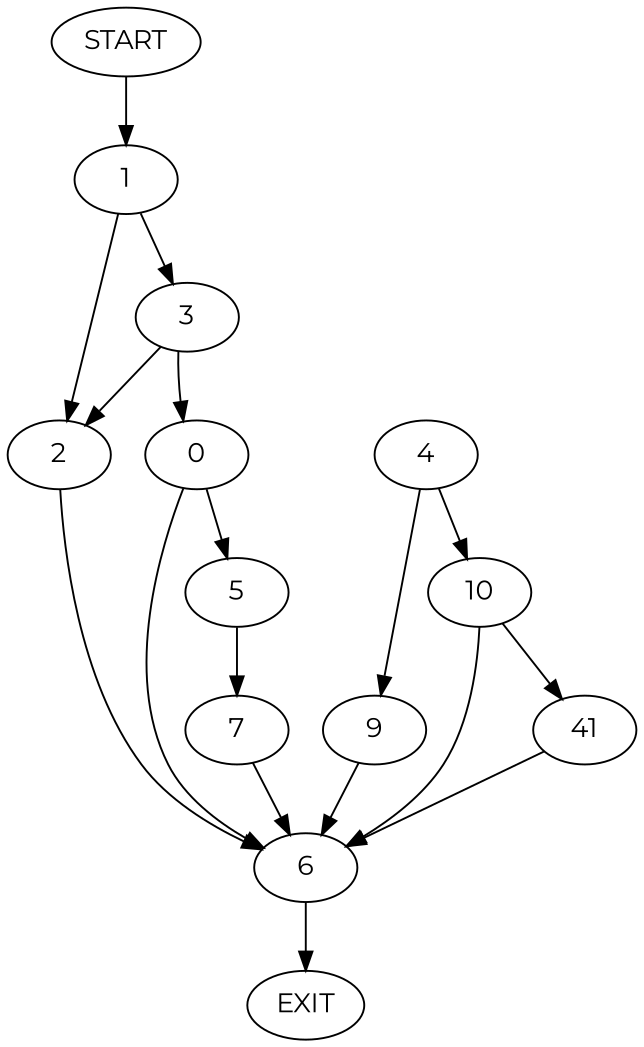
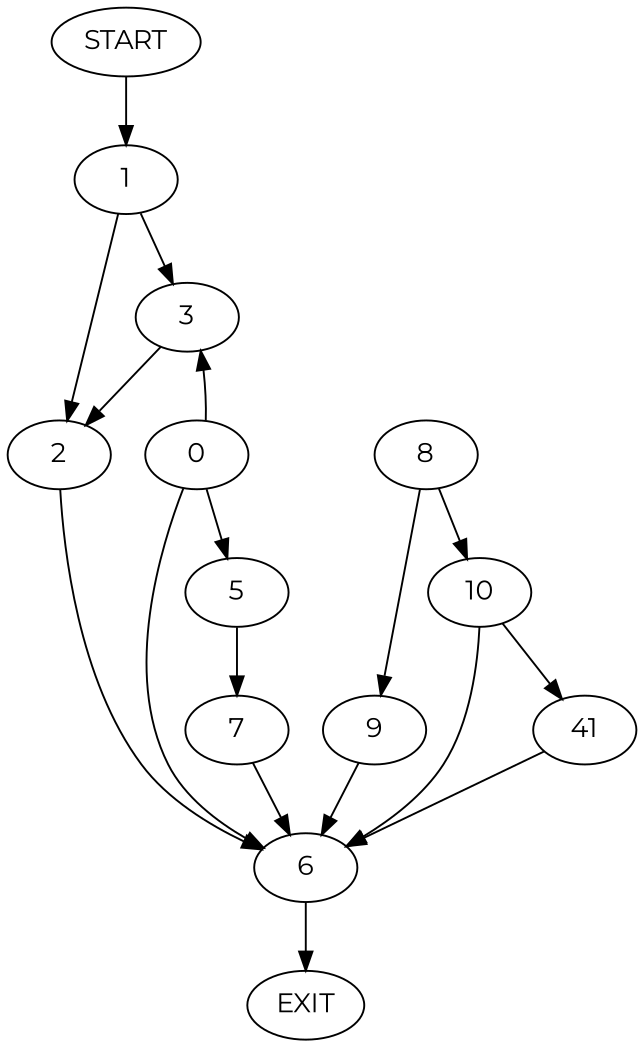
(179, 377) -> (206, 395)
(426, 455) -> (426, 455)
